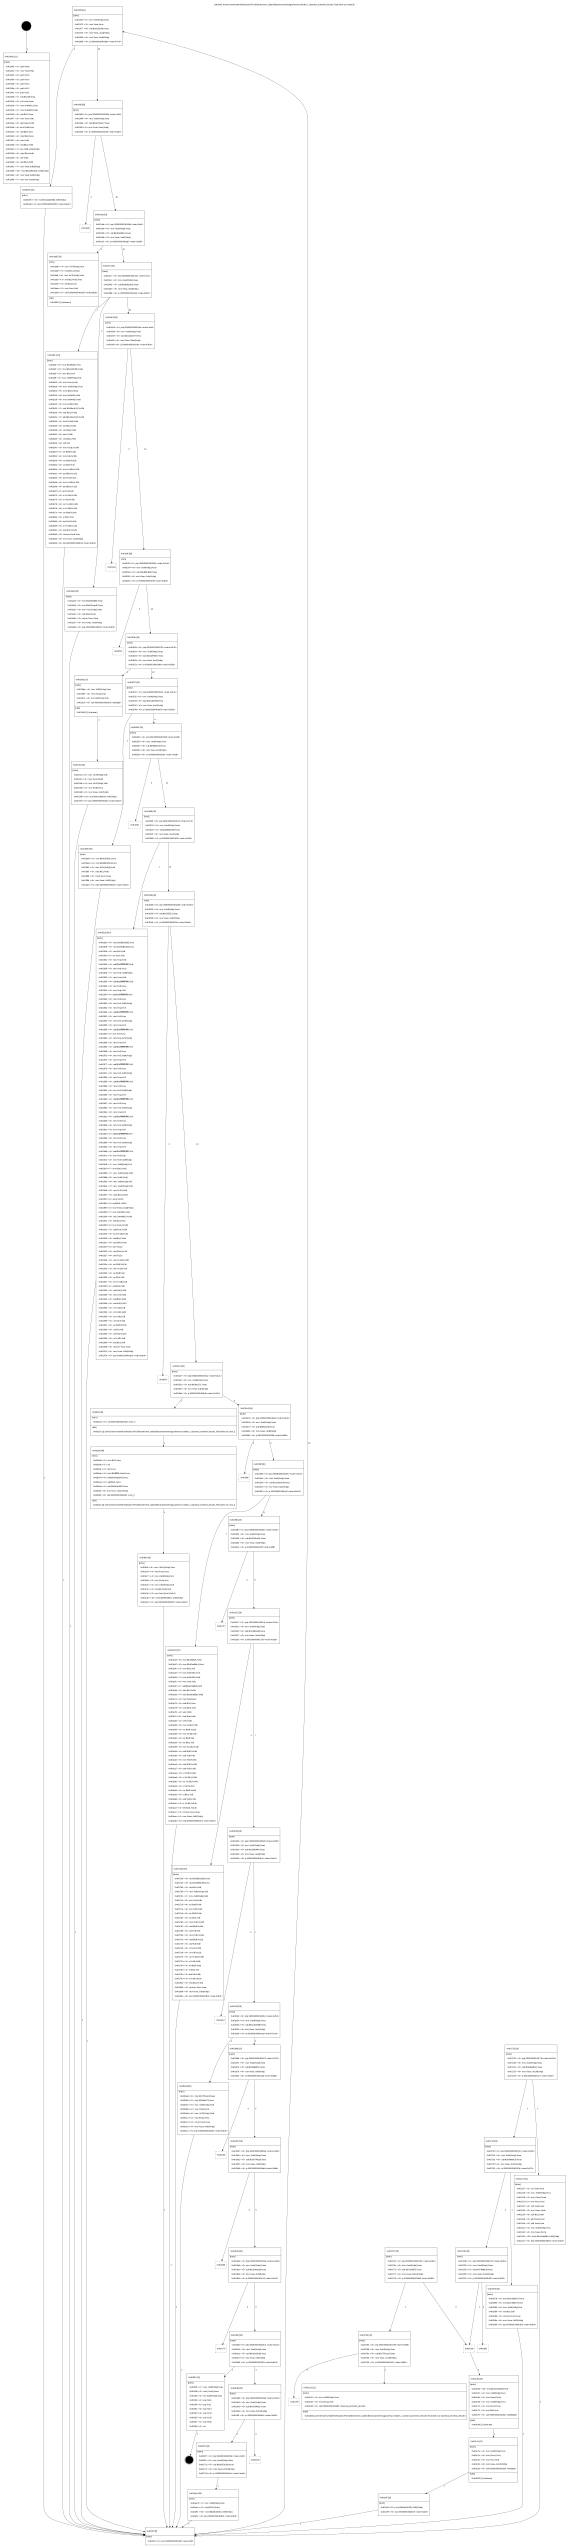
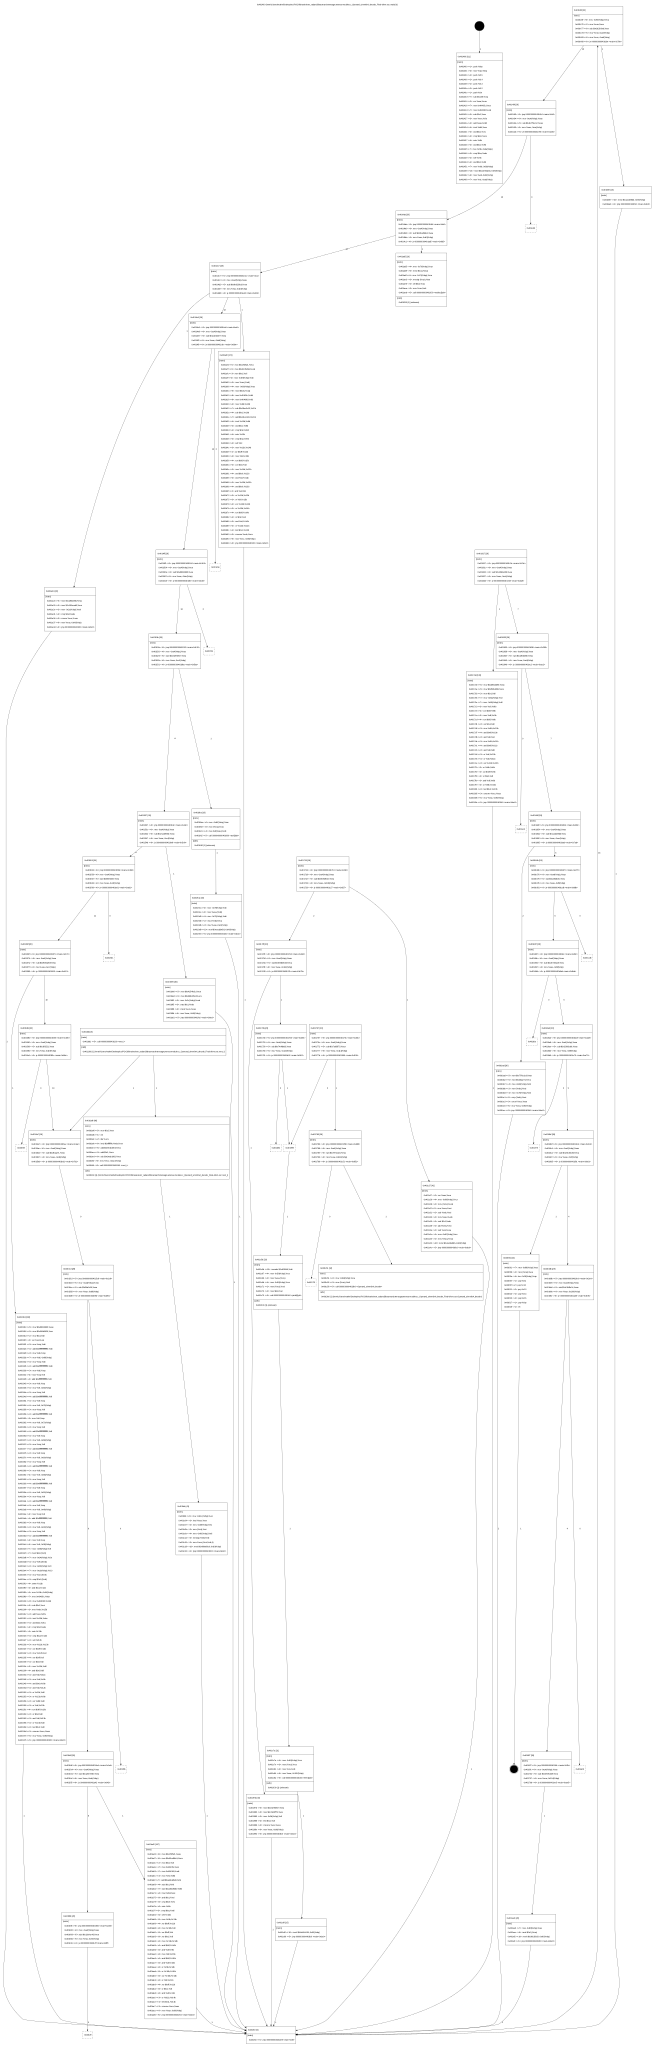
(179, 1402) -> (105, 1092)
(254, 1579) -> none
